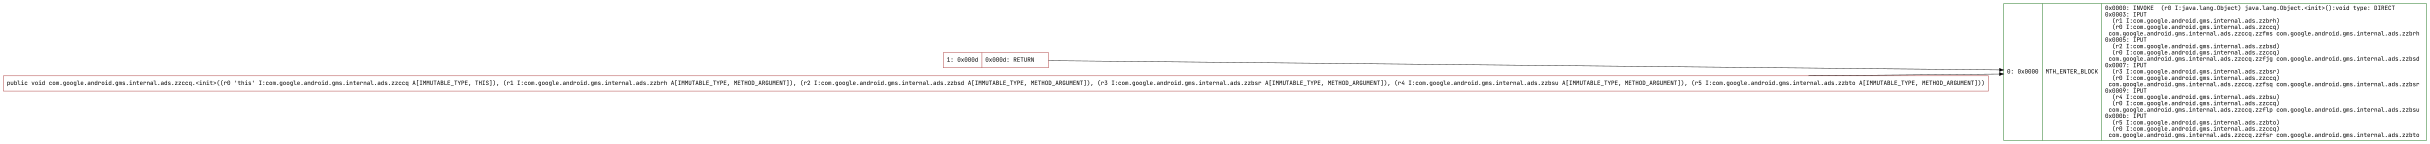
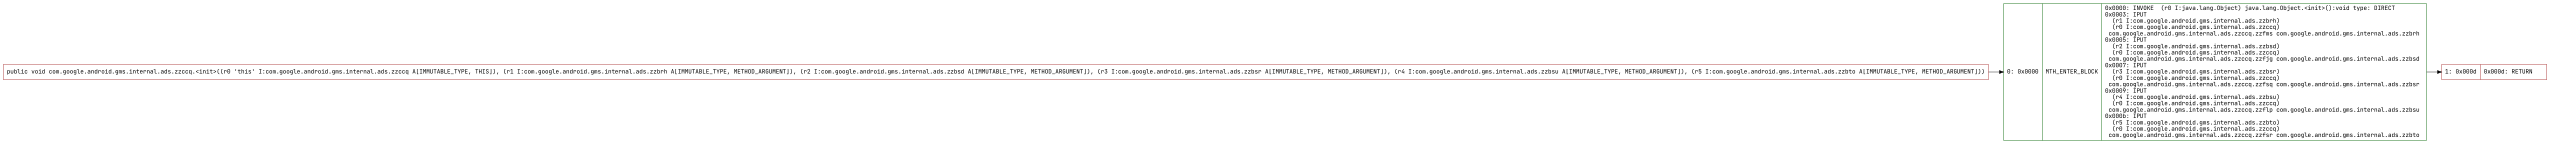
(1524, 65) -> (2432, 72)
